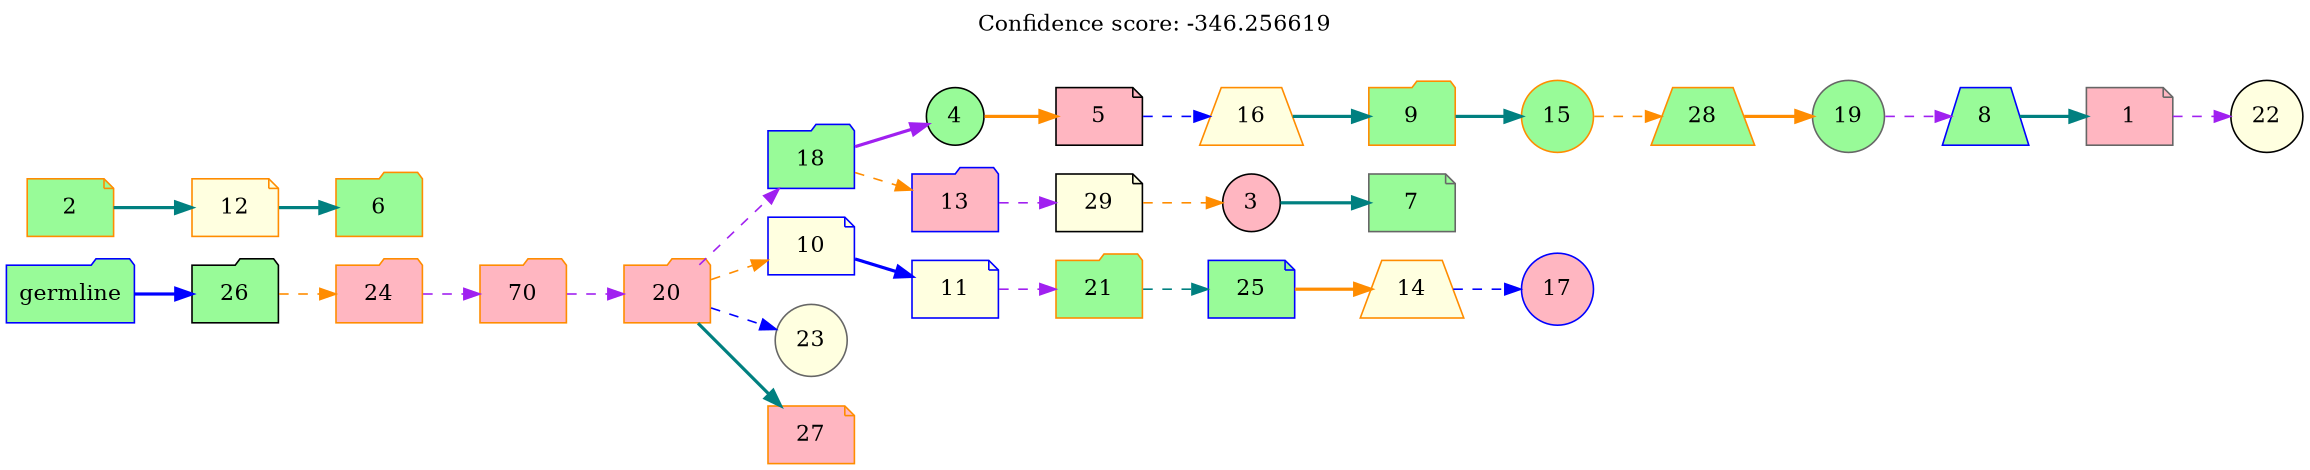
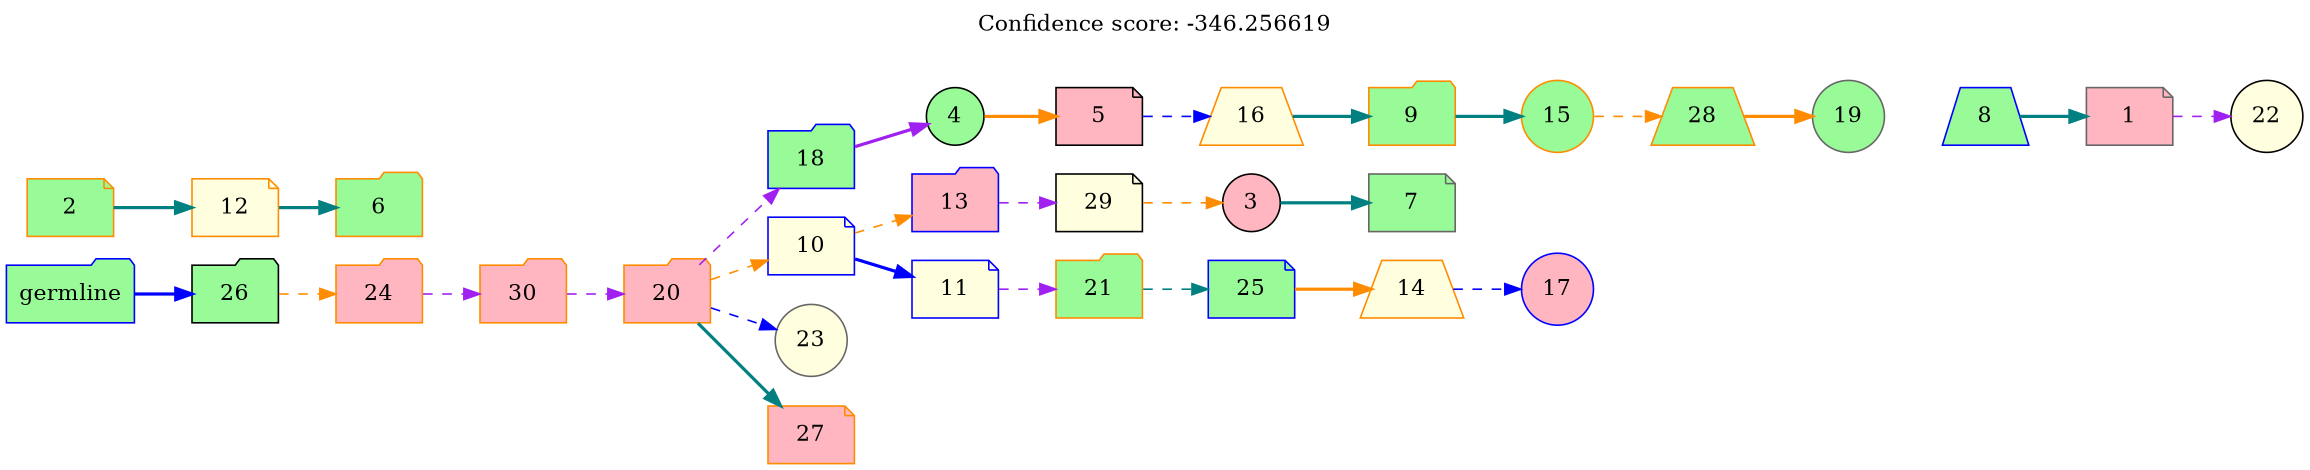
(1910, 116) -> none
(876, 179) -> (876, 227)
(523, 294) -> (523, 294)
